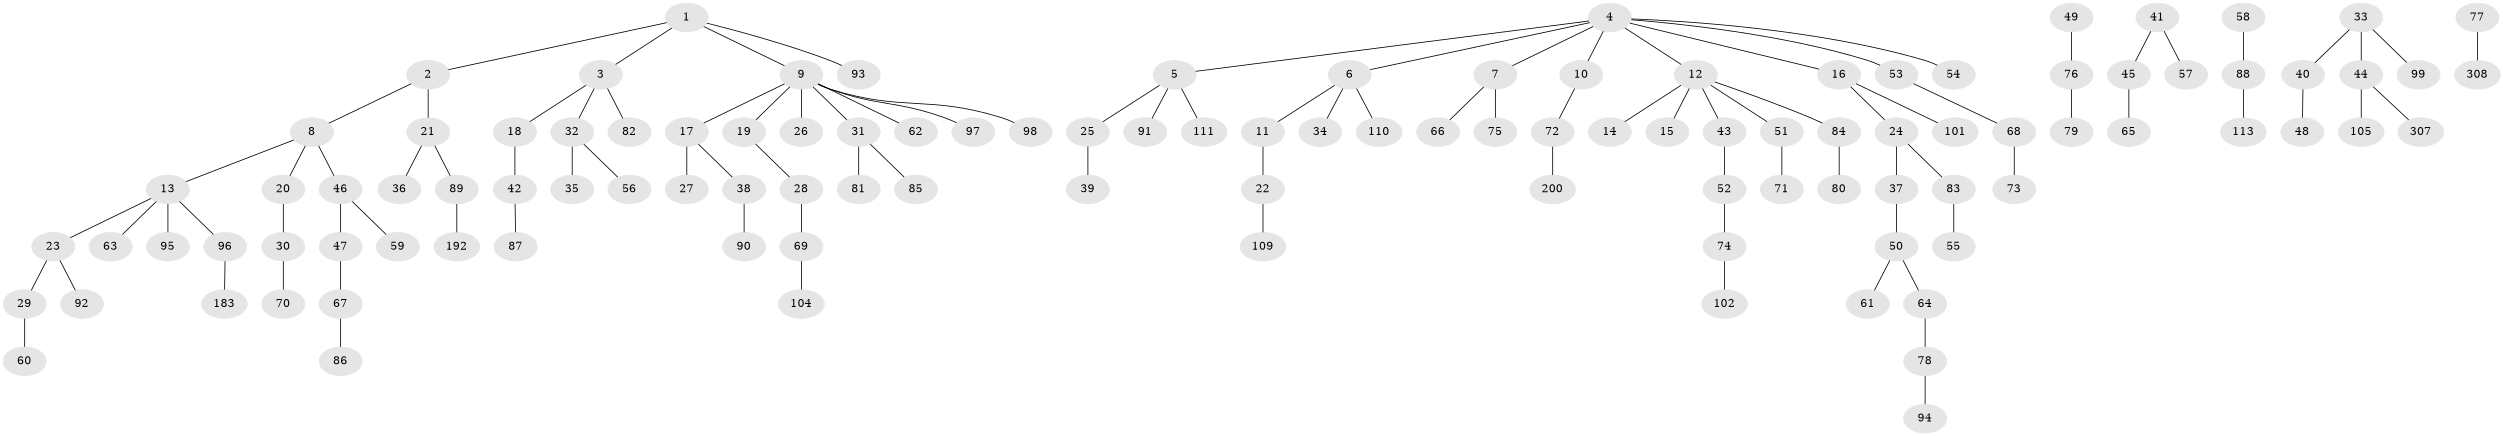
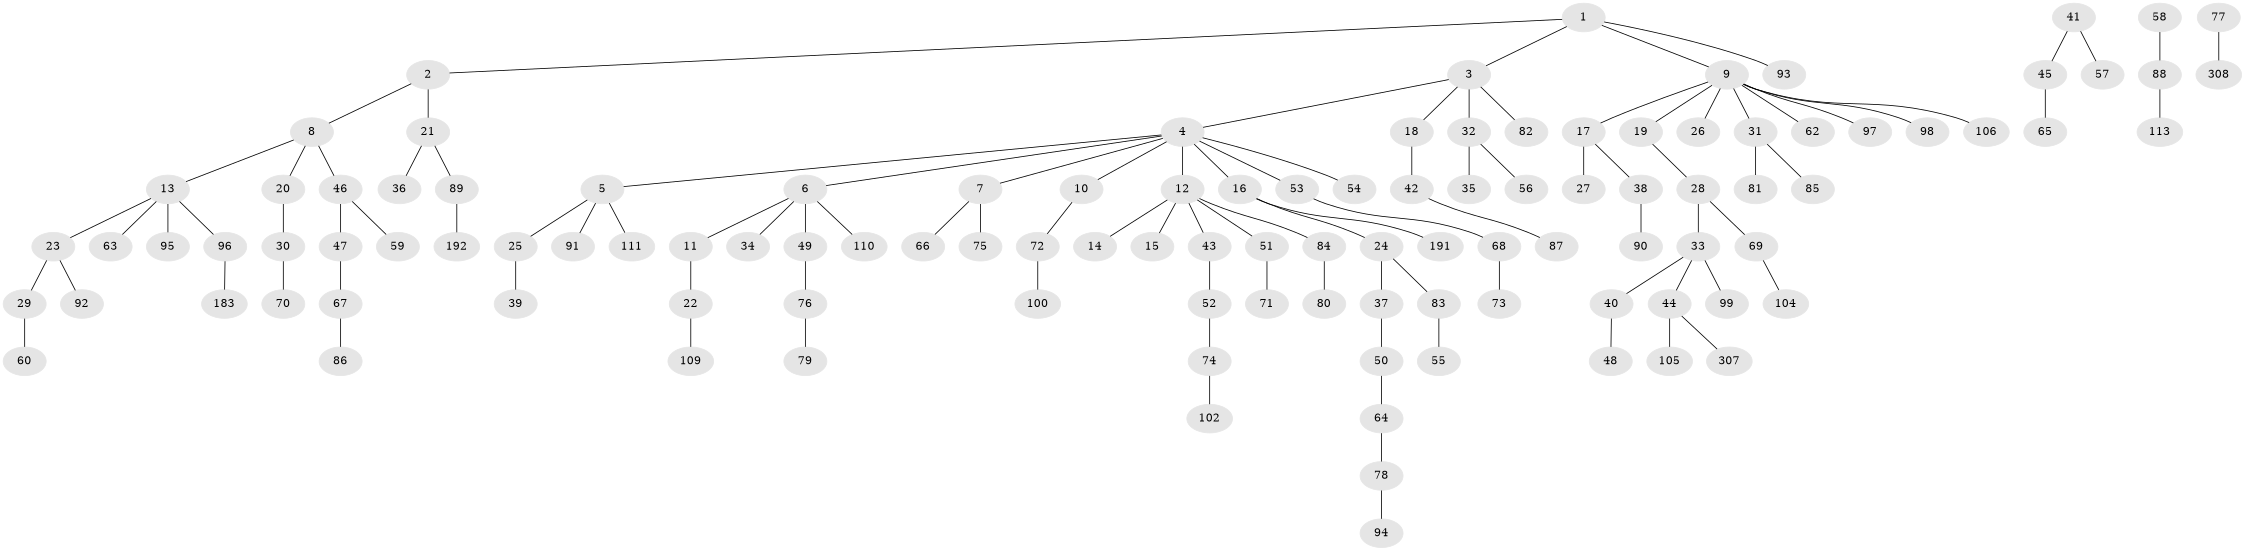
none -> (1326, 103)
(1955, 132) -> (1440, 247)
none -> (1986, 132)
(1553, 189) -> (1038, 304)
none -> (805, 218)
none -> (1698, 218)
(1868, 304) -> none
